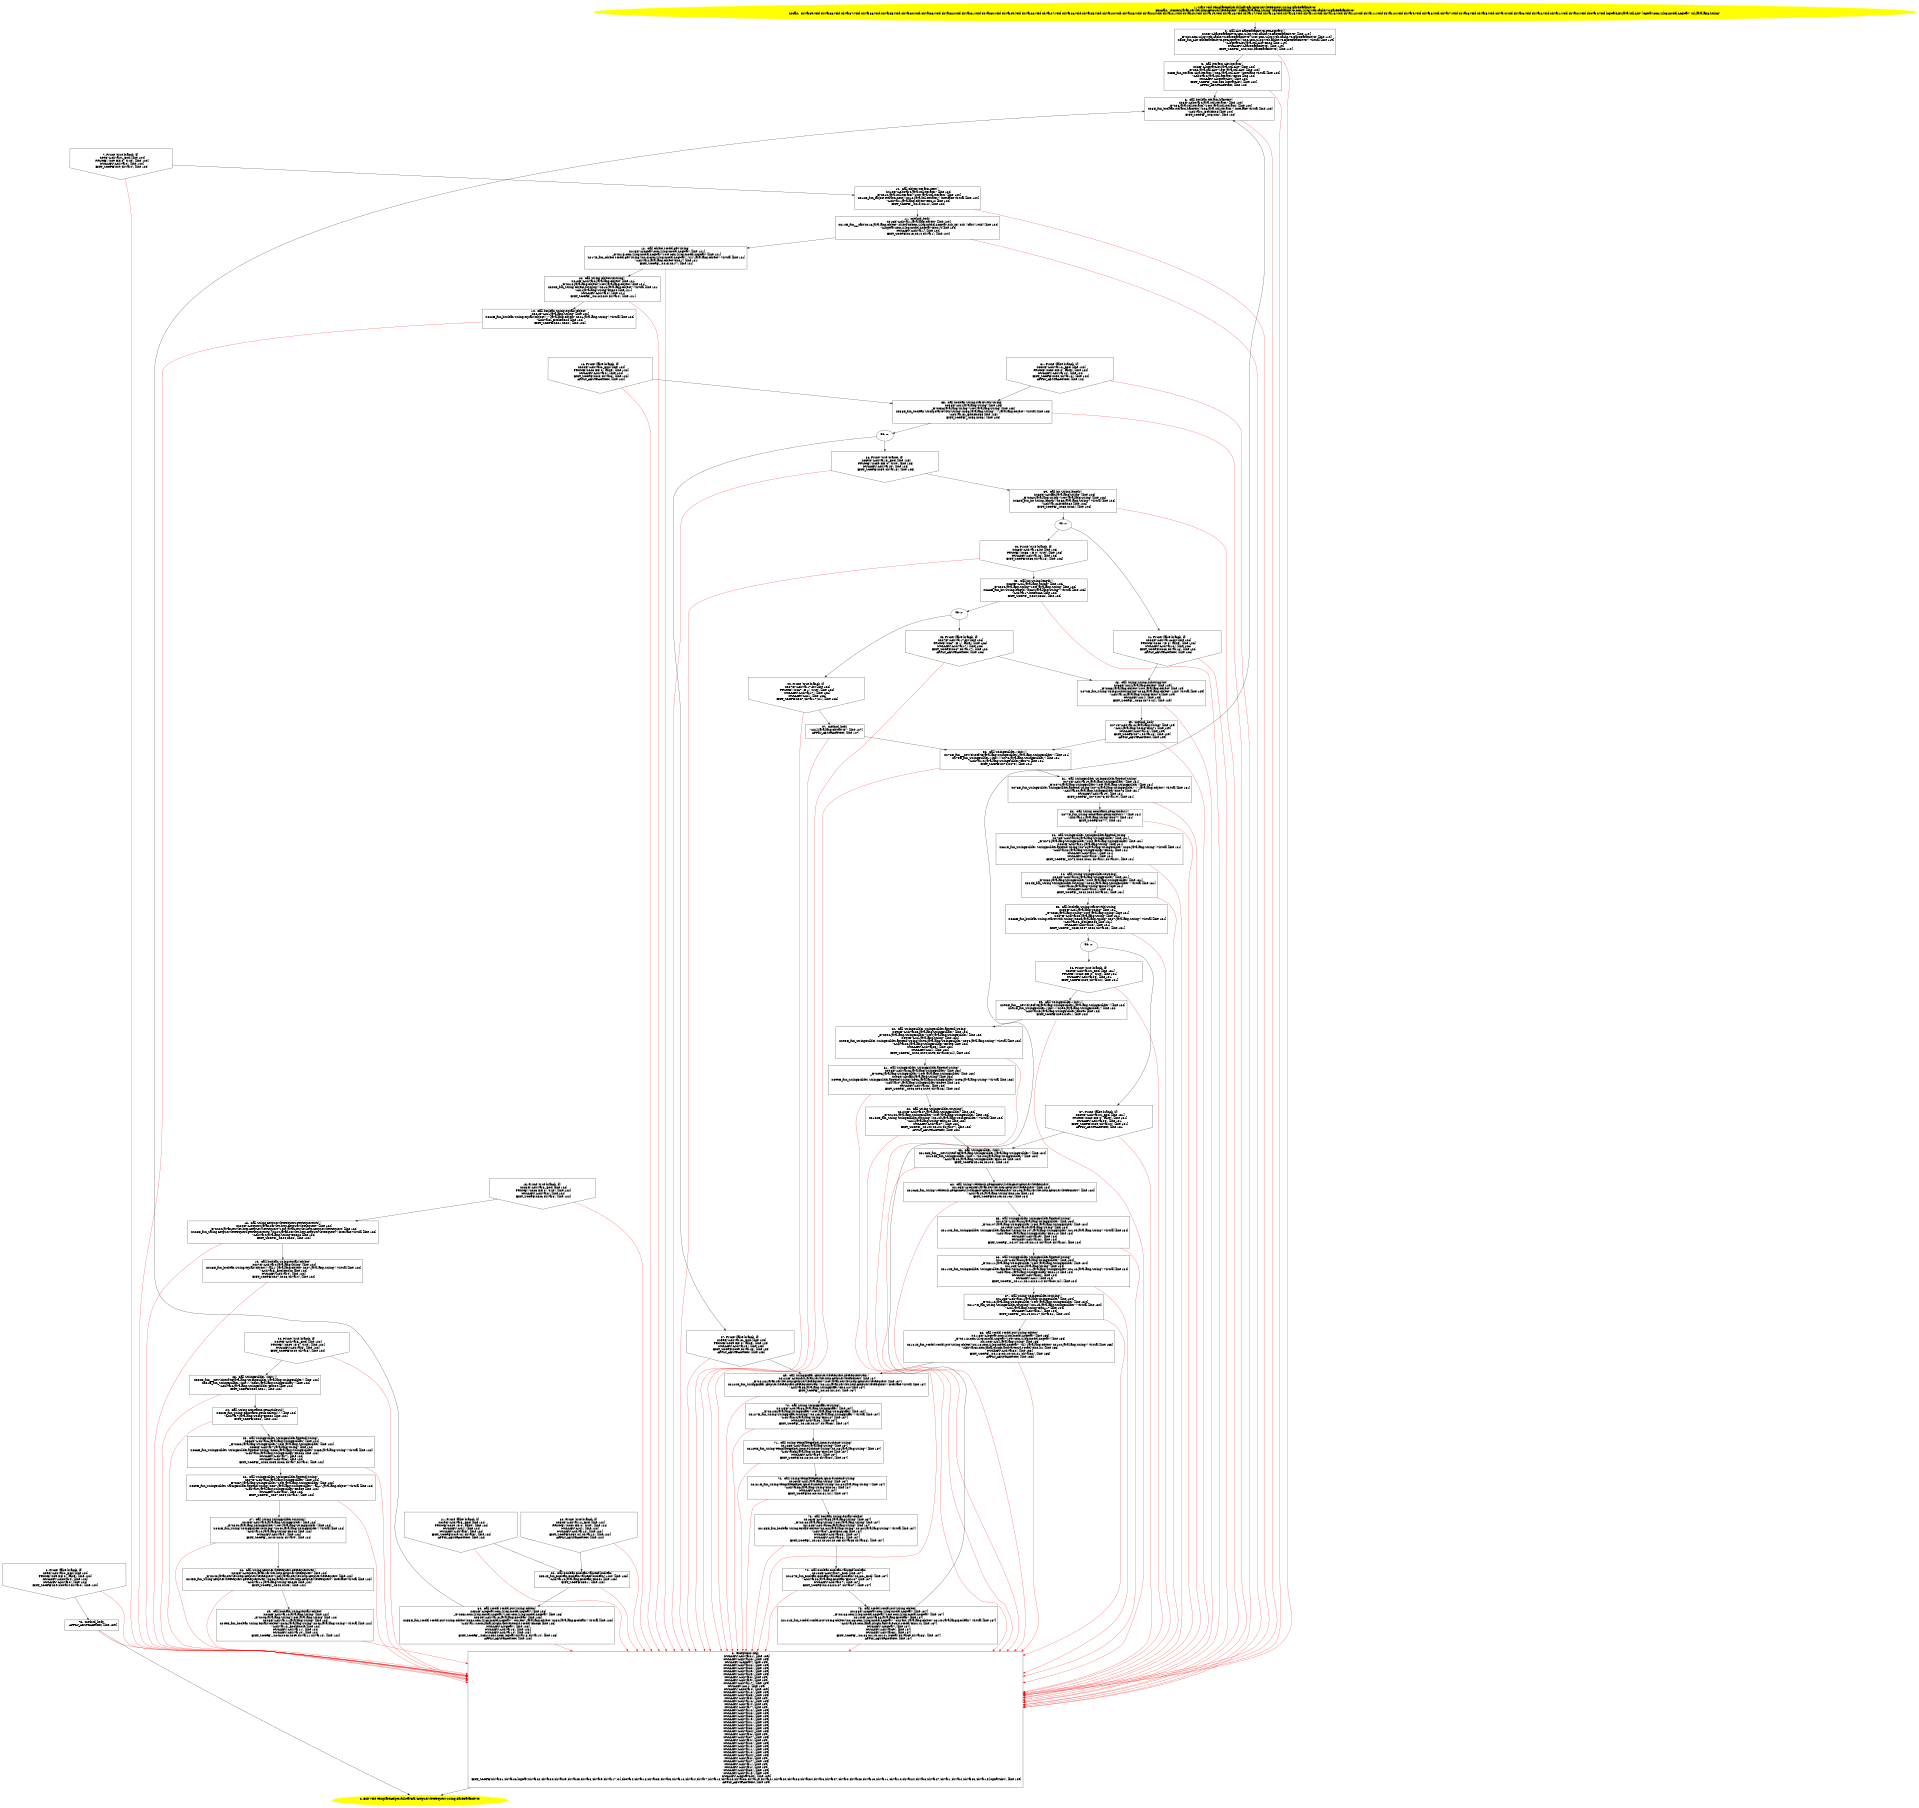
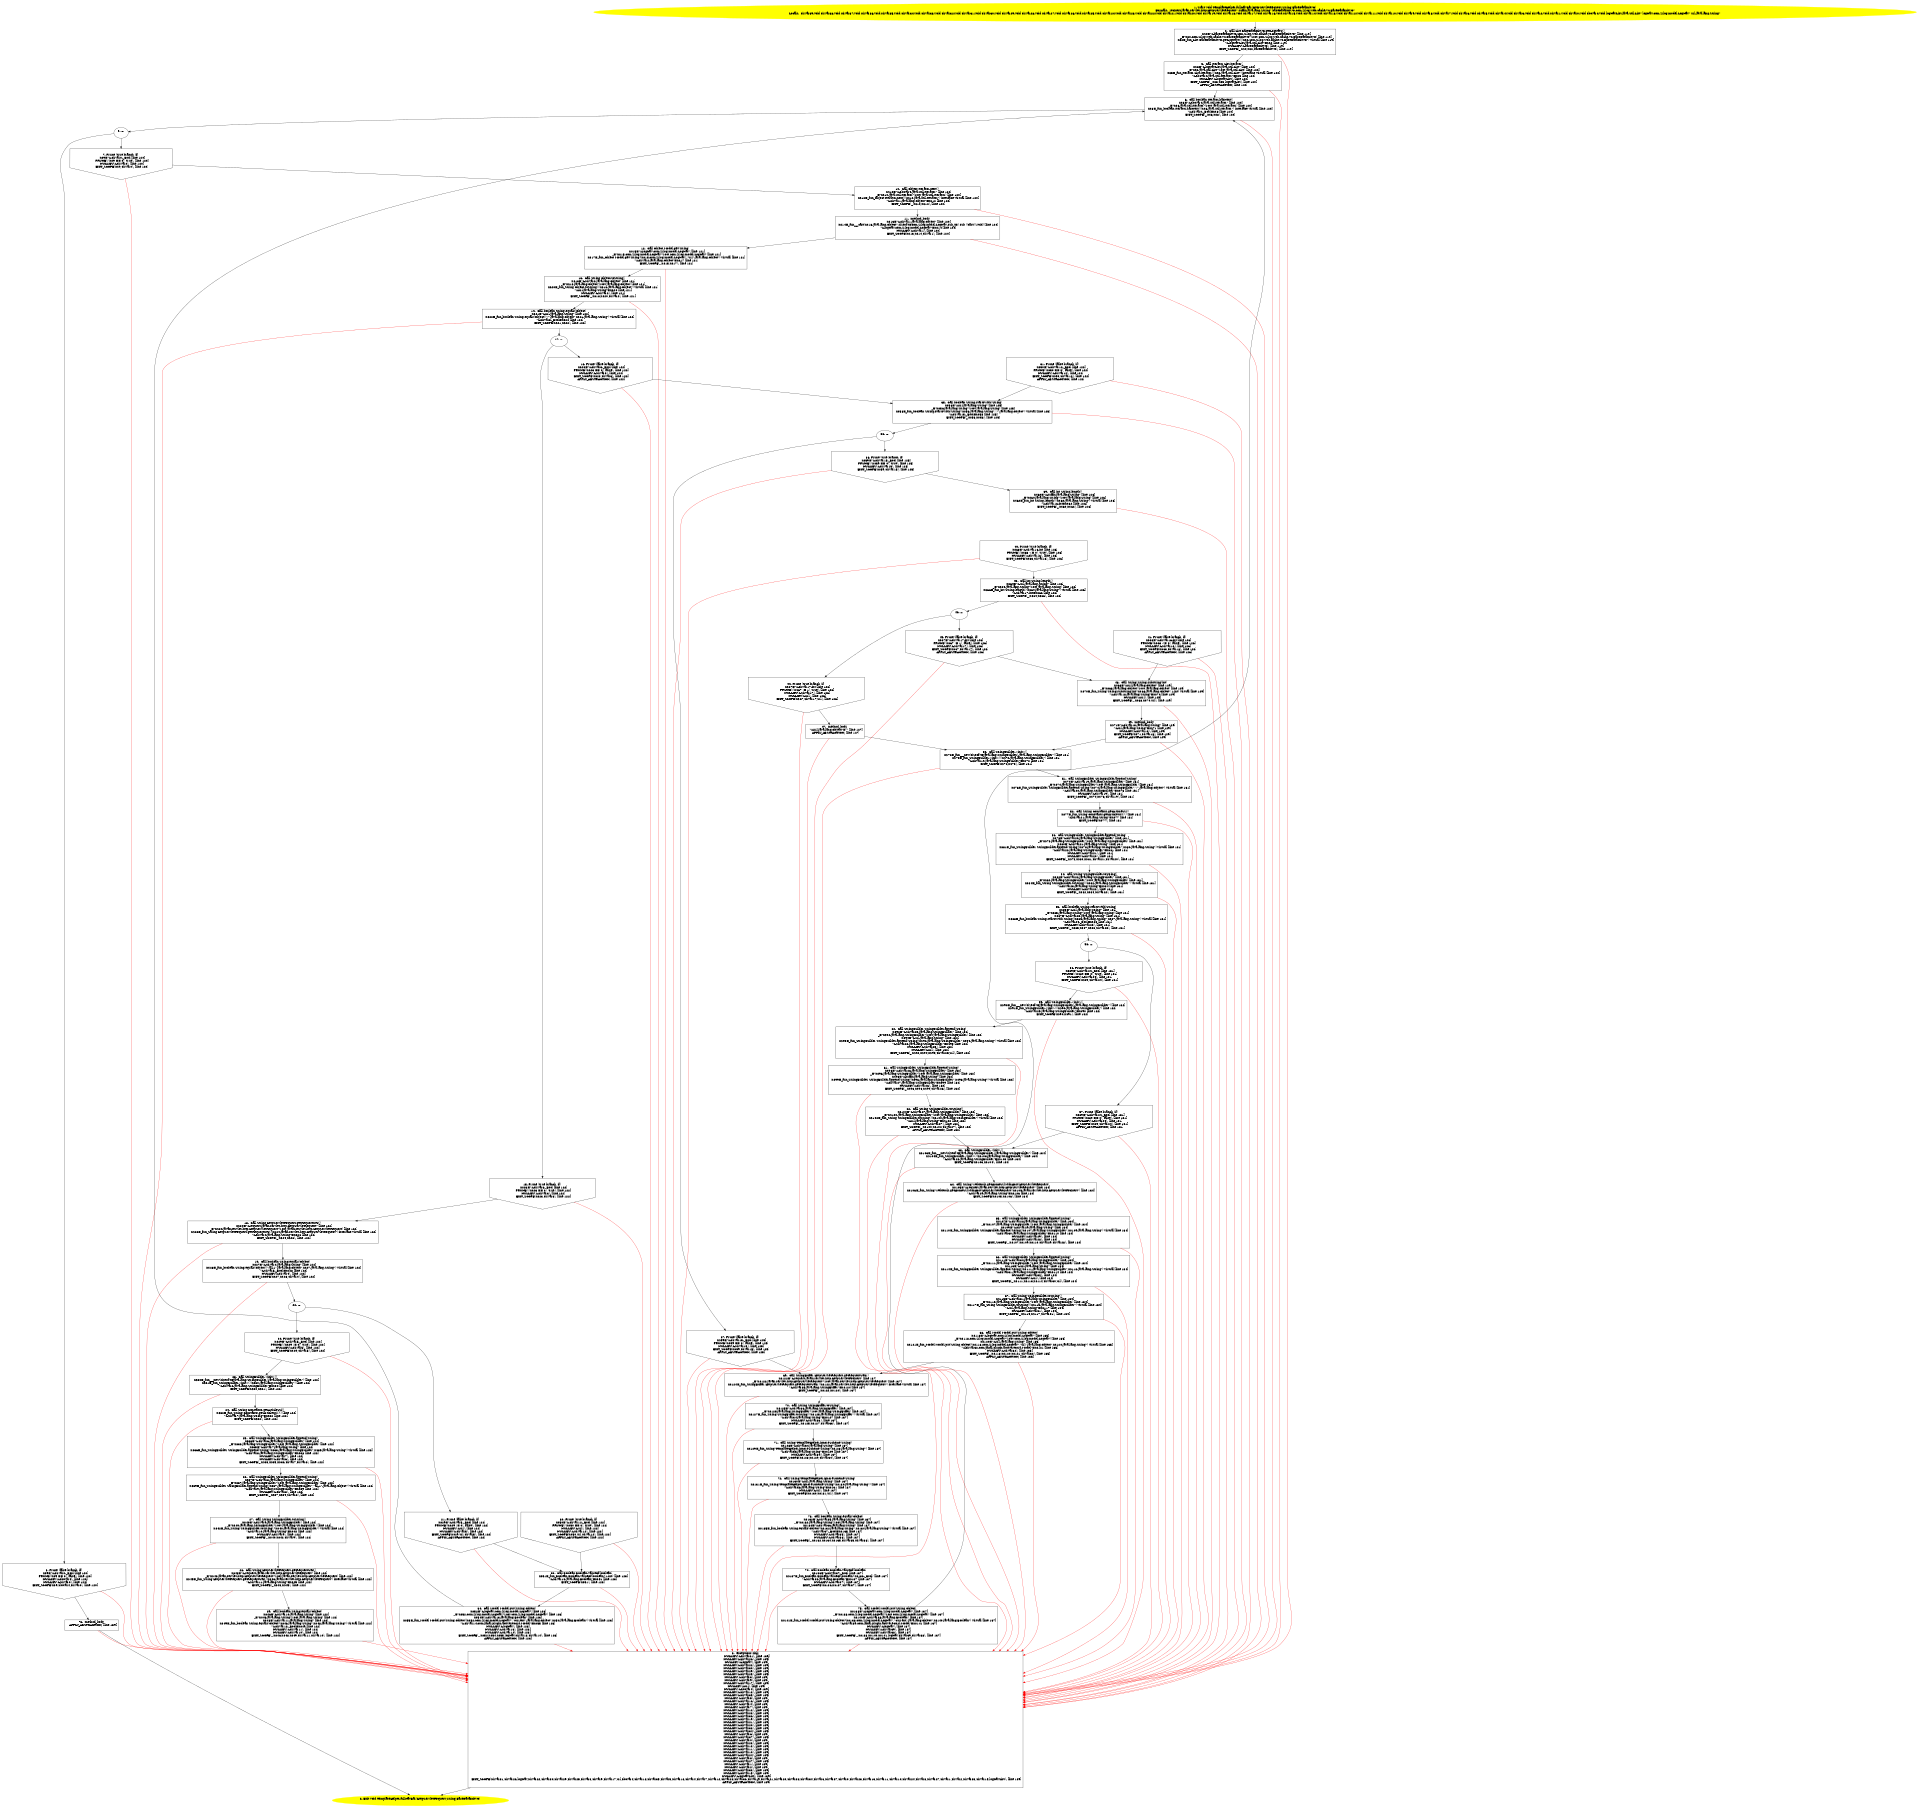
none -> (121, 133)
none -> (559, 341)
(1063, 525) -> none
none -> (297, 1307)
